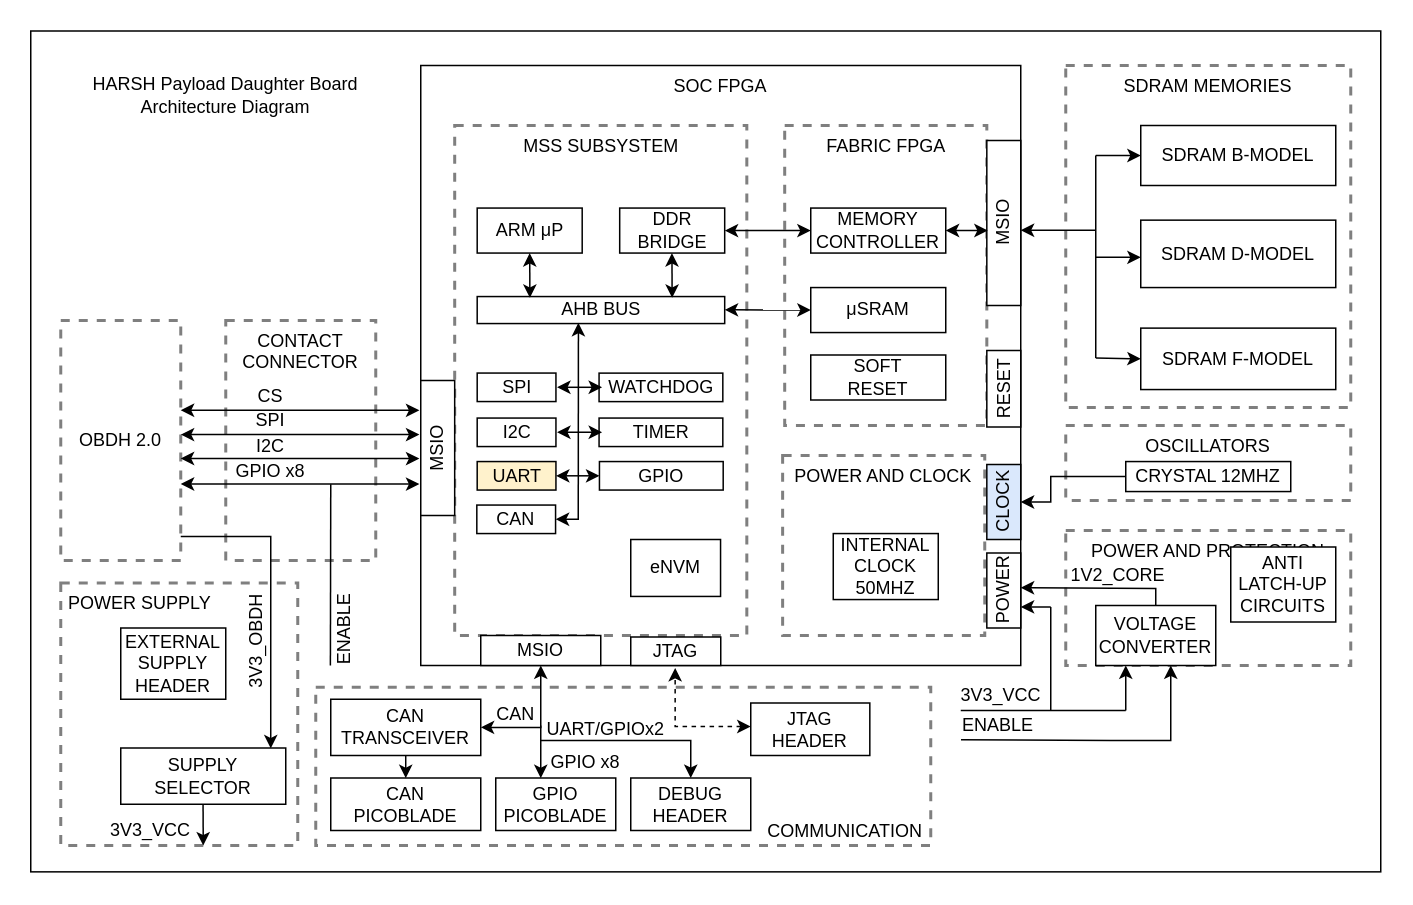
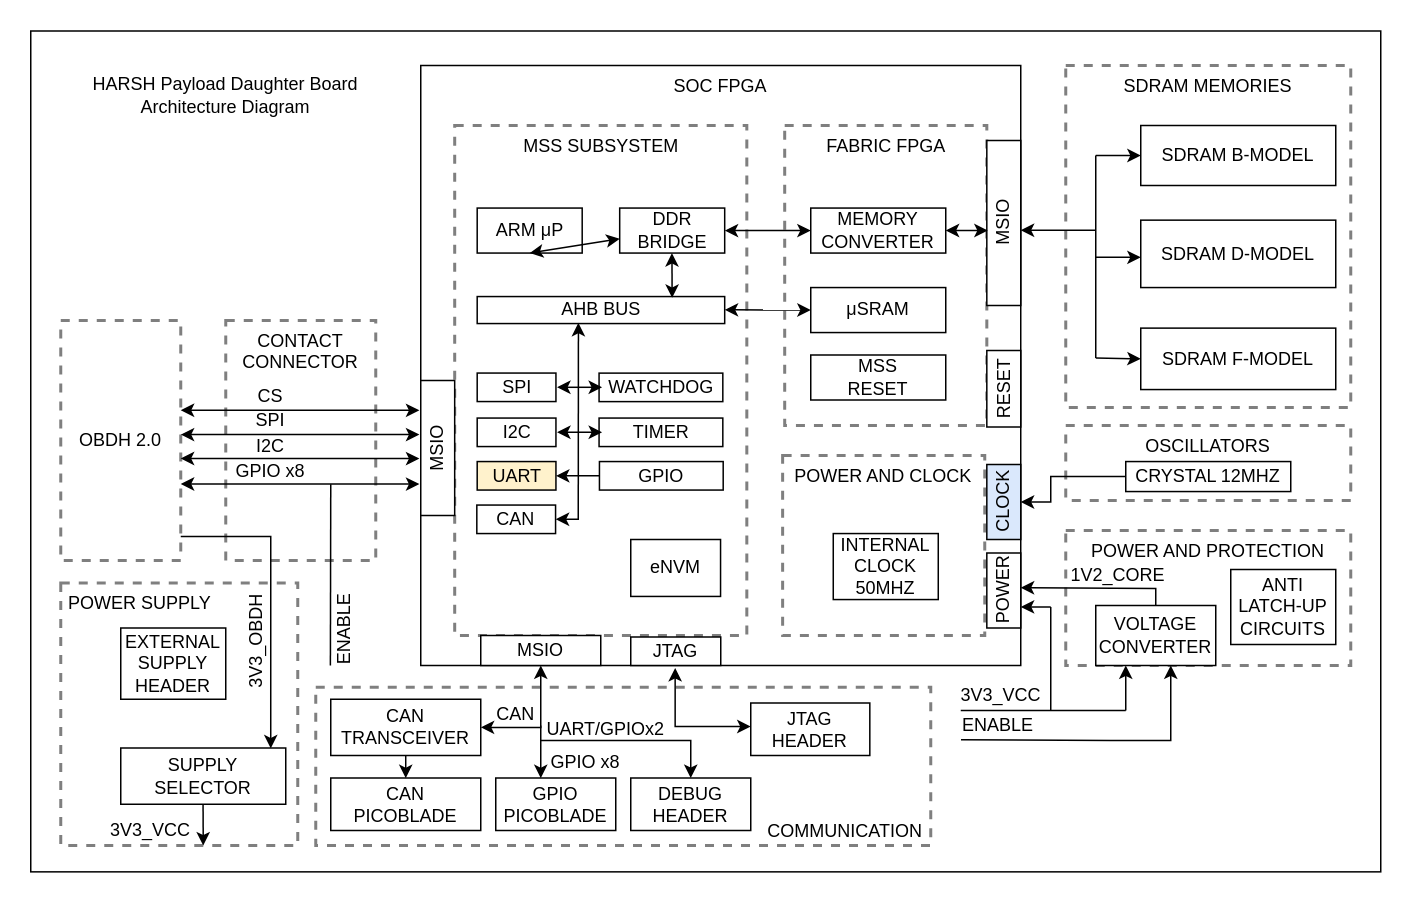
(878, 230) -> (878, 230)
(530, 275) -> (575, 246)
(878, 377) -> (878, 377)
(588, 476) -> (592, 476)
(1283, 584) -> (1283, 607)
(682, 726) -> (682, 726)
